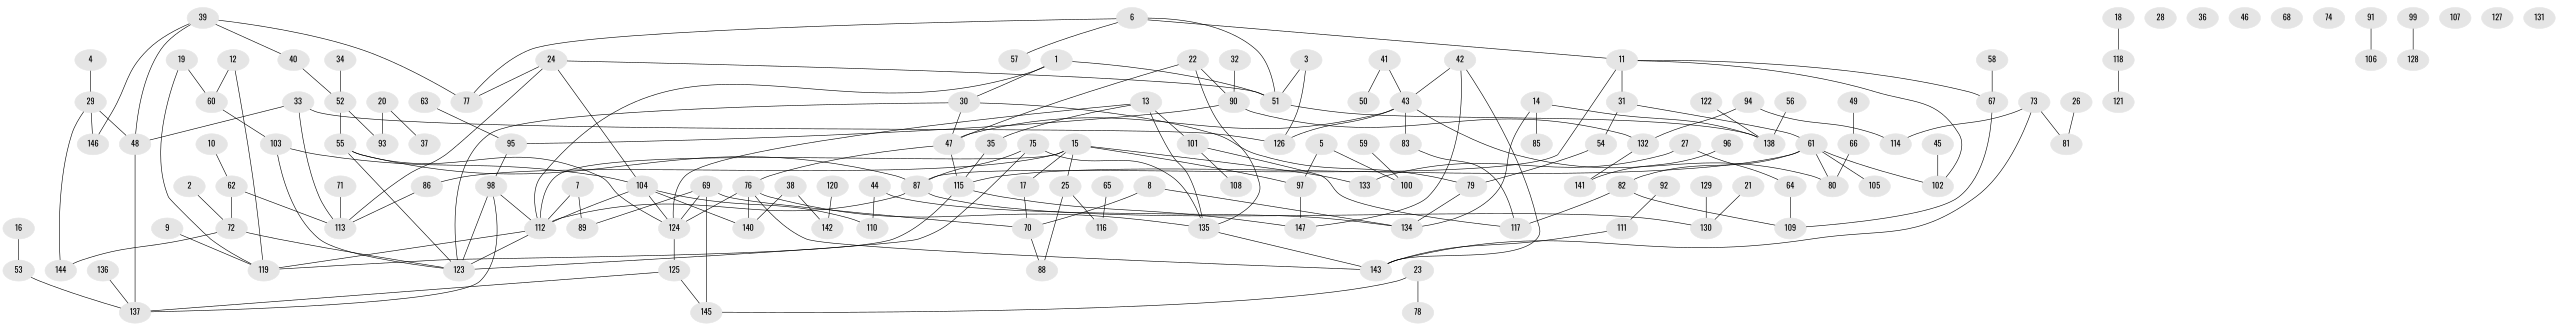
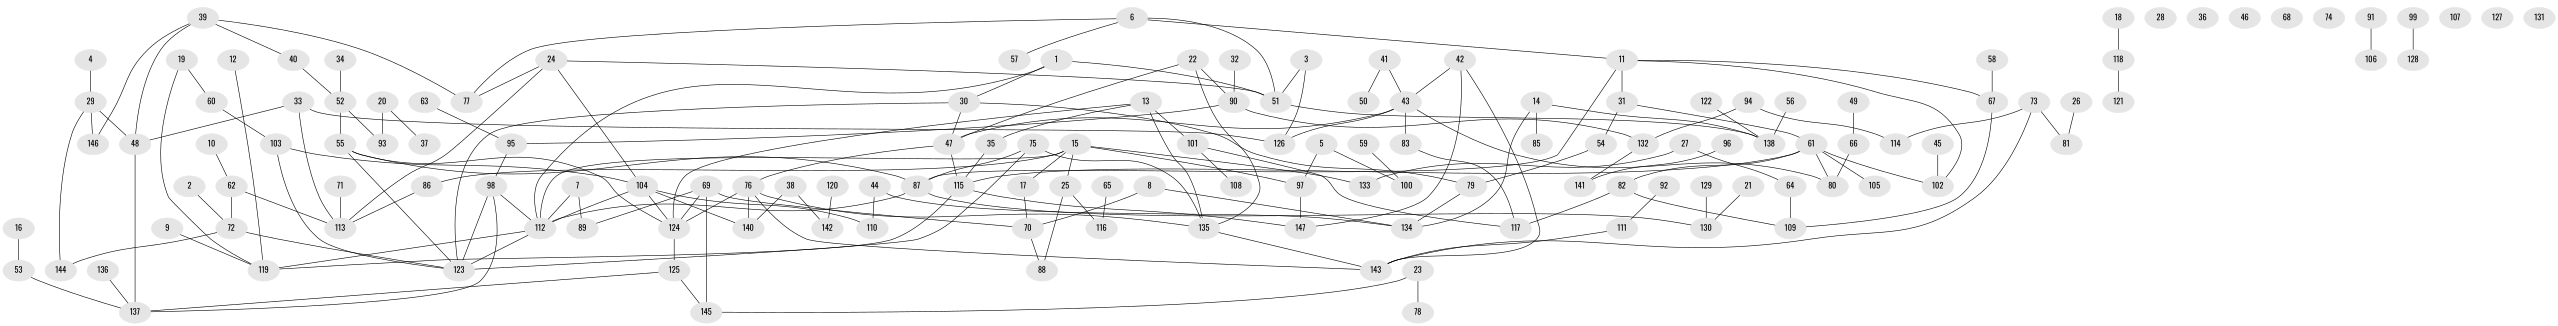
(222, 81) -> none
